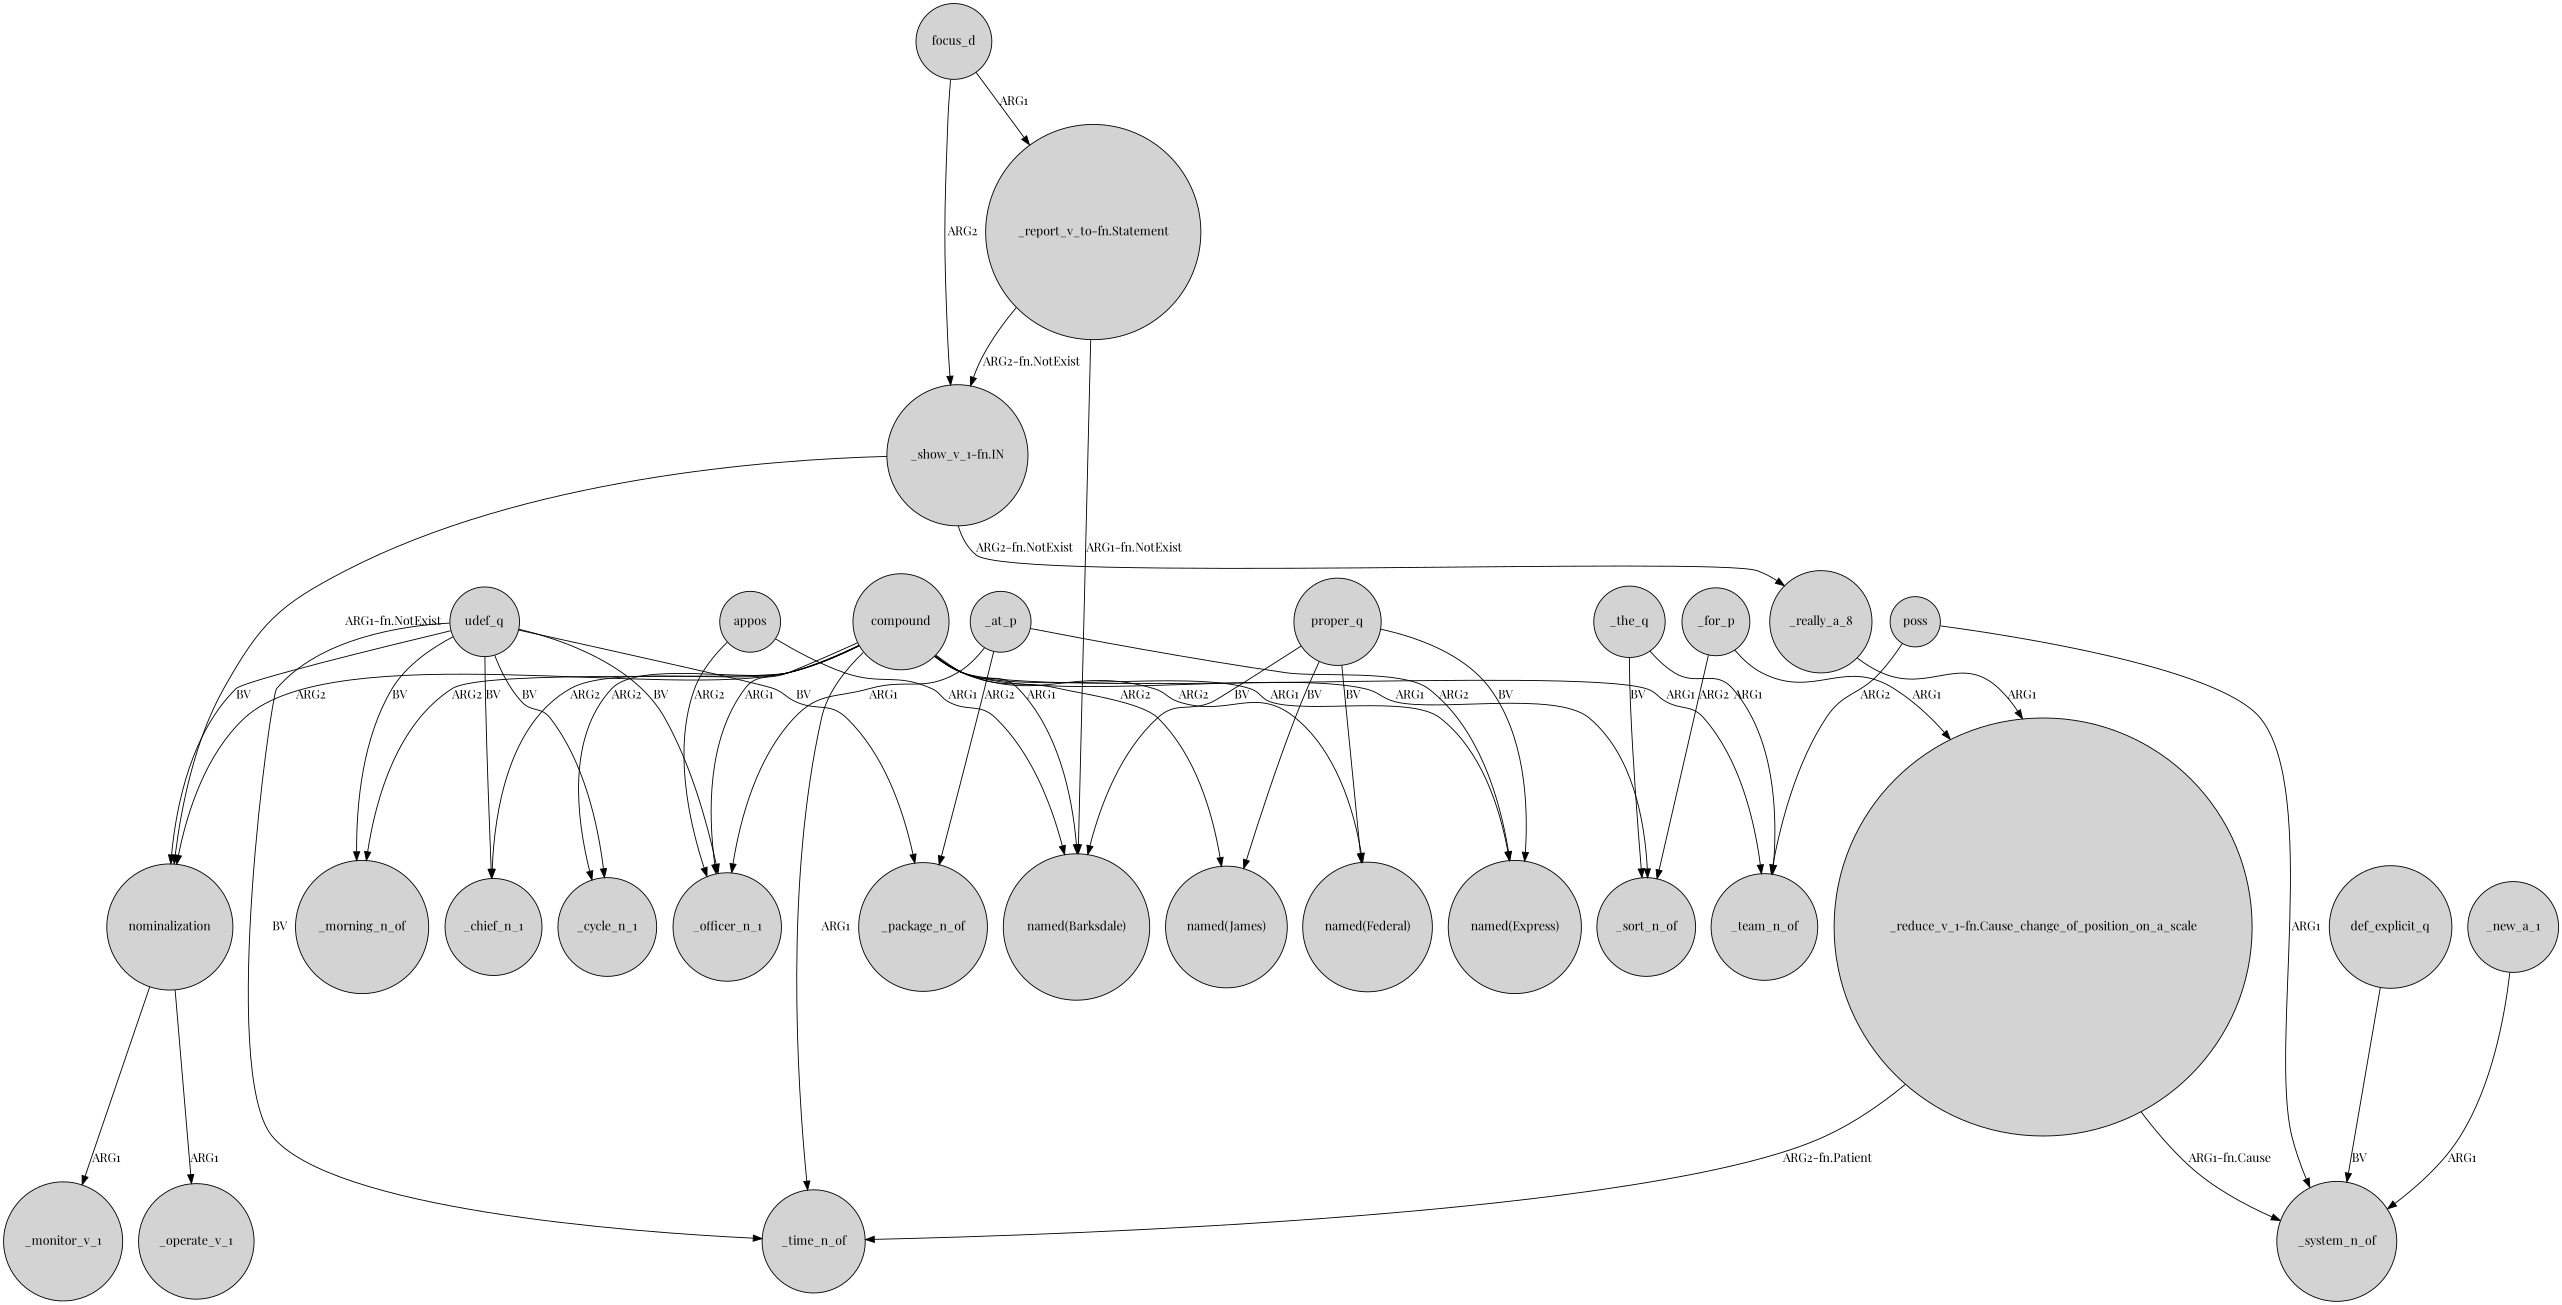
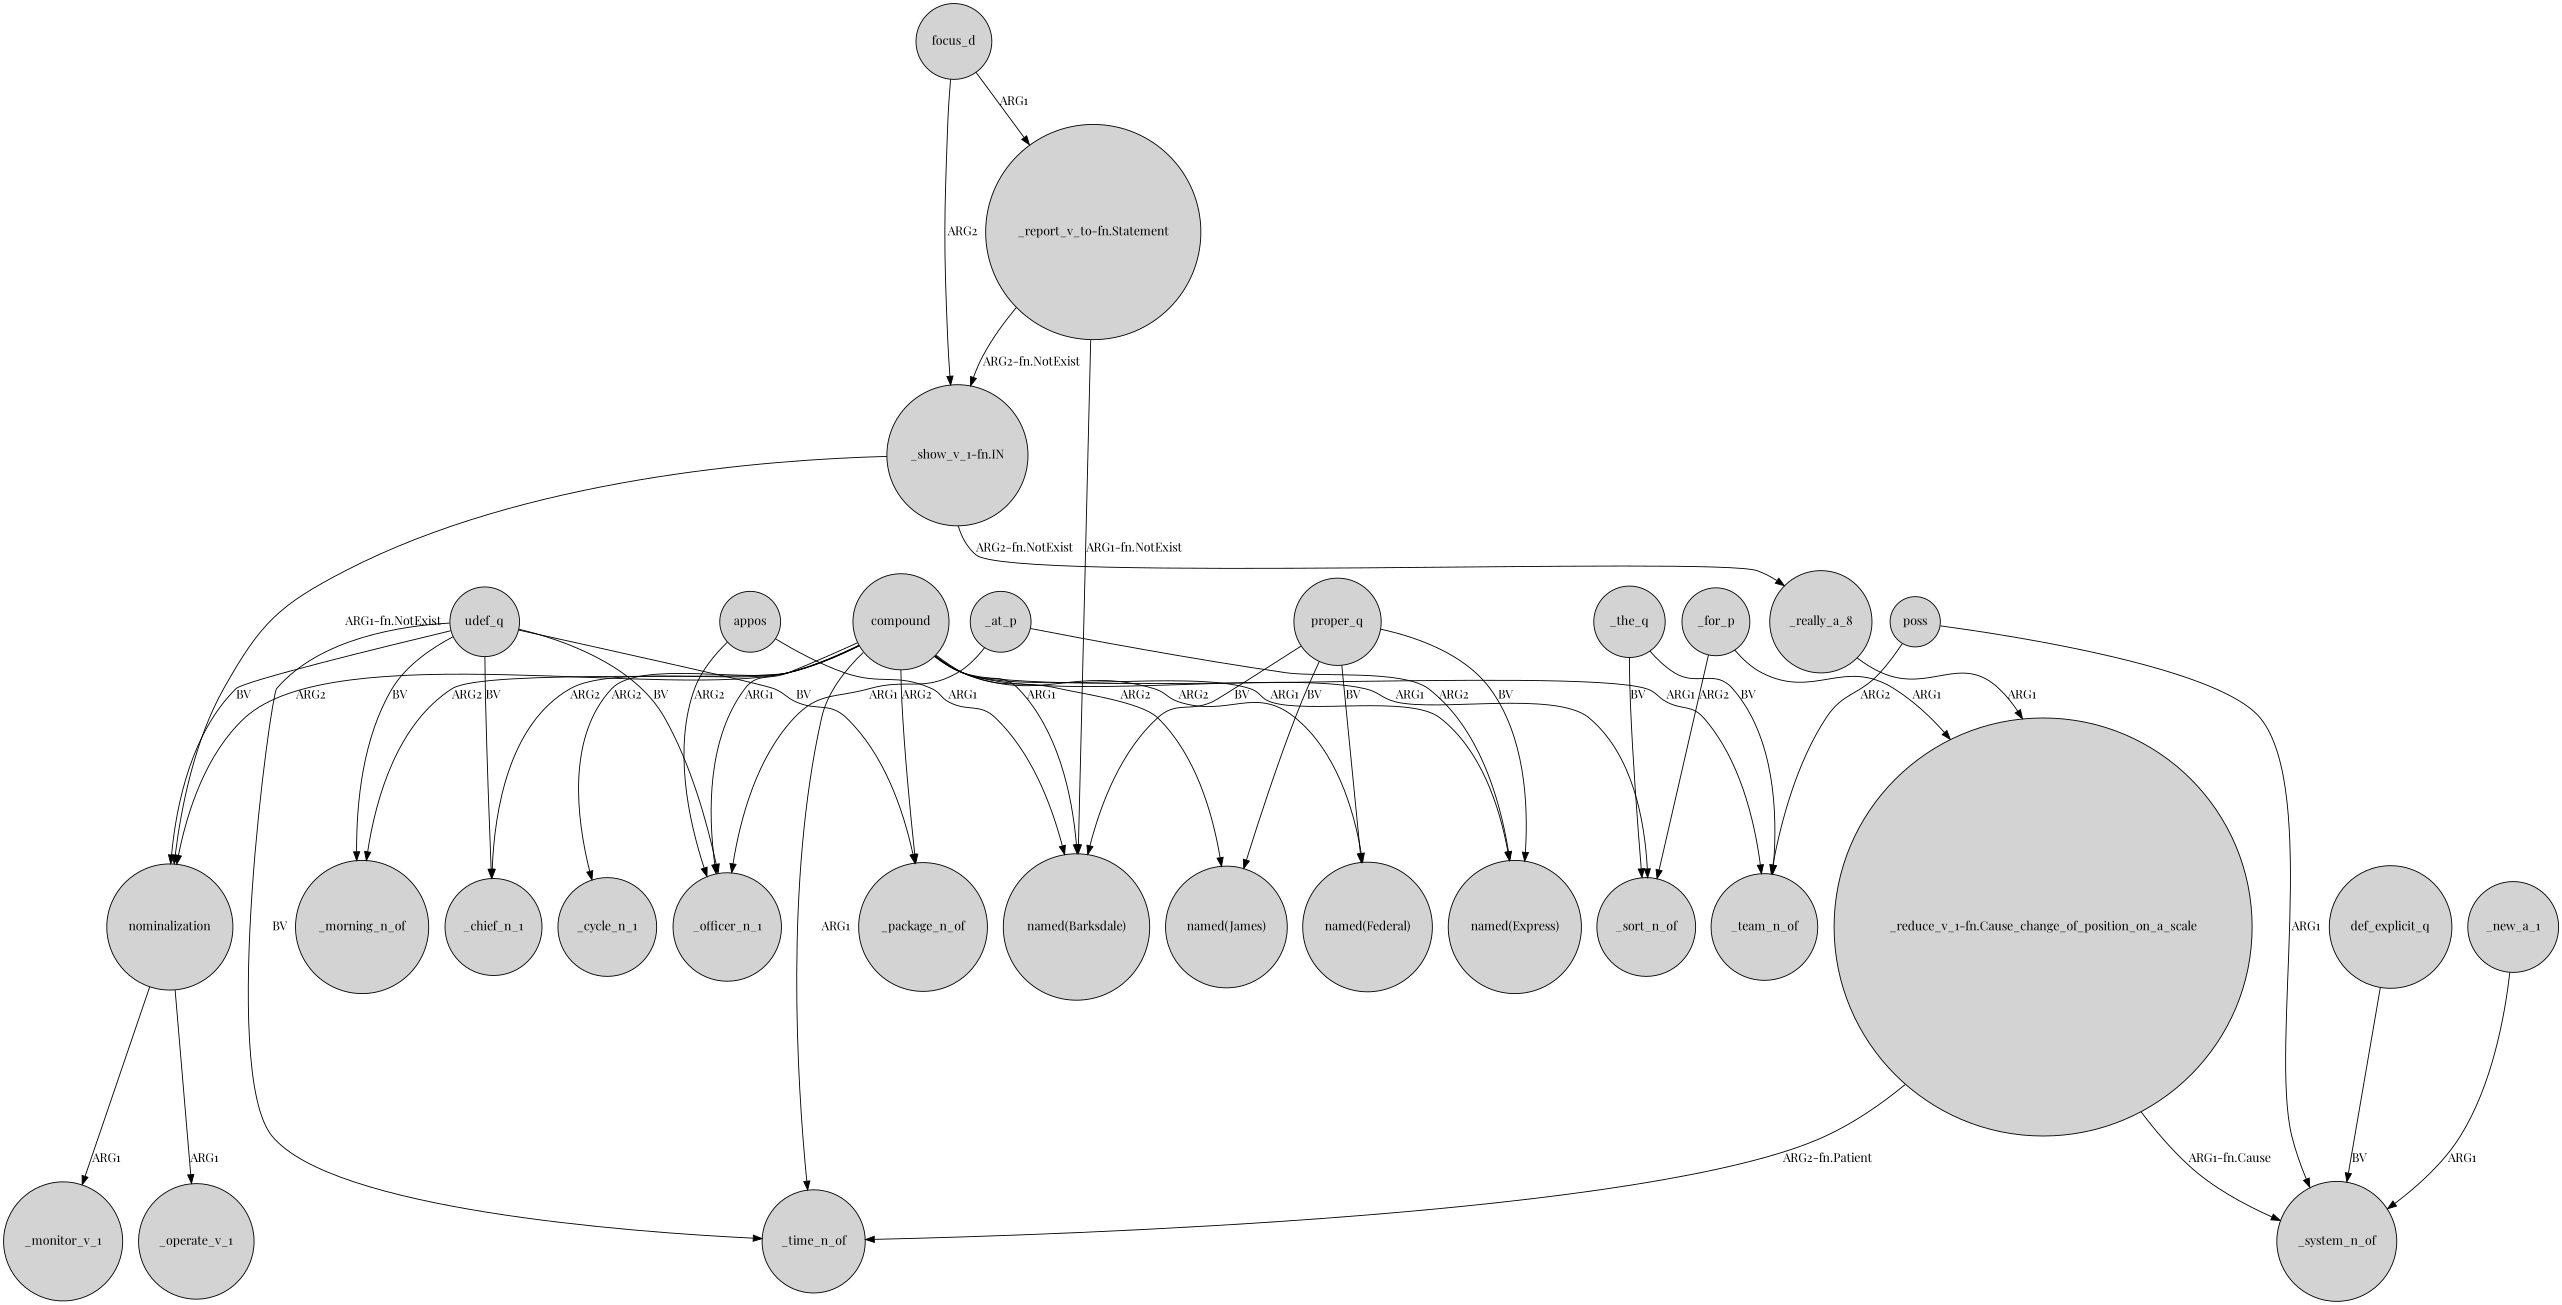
(1749, 695) -> (1749, 695)
(570, 750) -> none
(968, 754) -> (906, 762)
